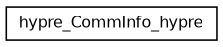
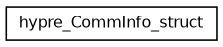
(112, 24) -> (112, 24)
